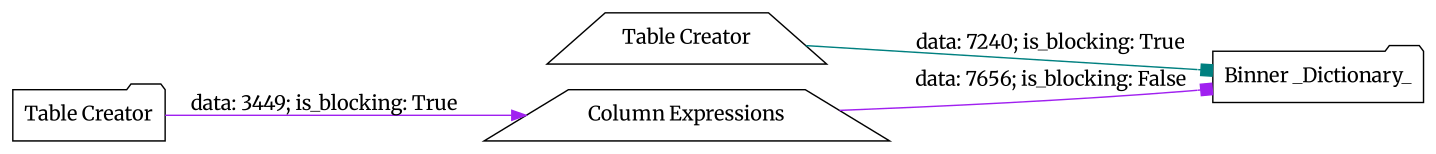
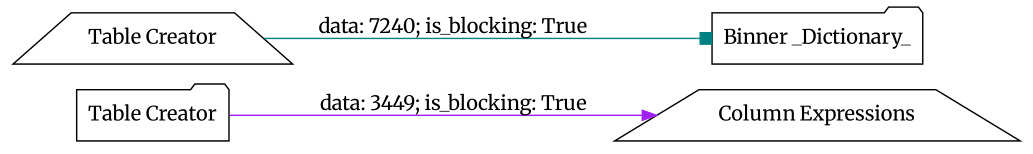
(1019, 102) -> none
